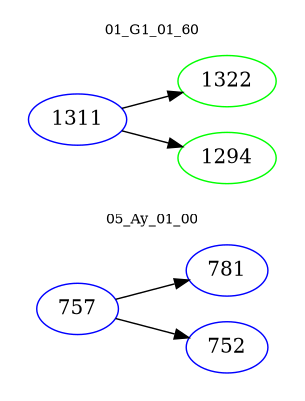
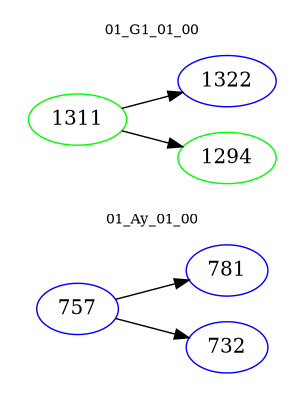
(152, 31) -> (152, 31)
(227, 81) -> (227, 81)
(78, 120) -> (78, 120)
(152, 220) -> (152, 220)
(227, 347) -> (227, 347)
